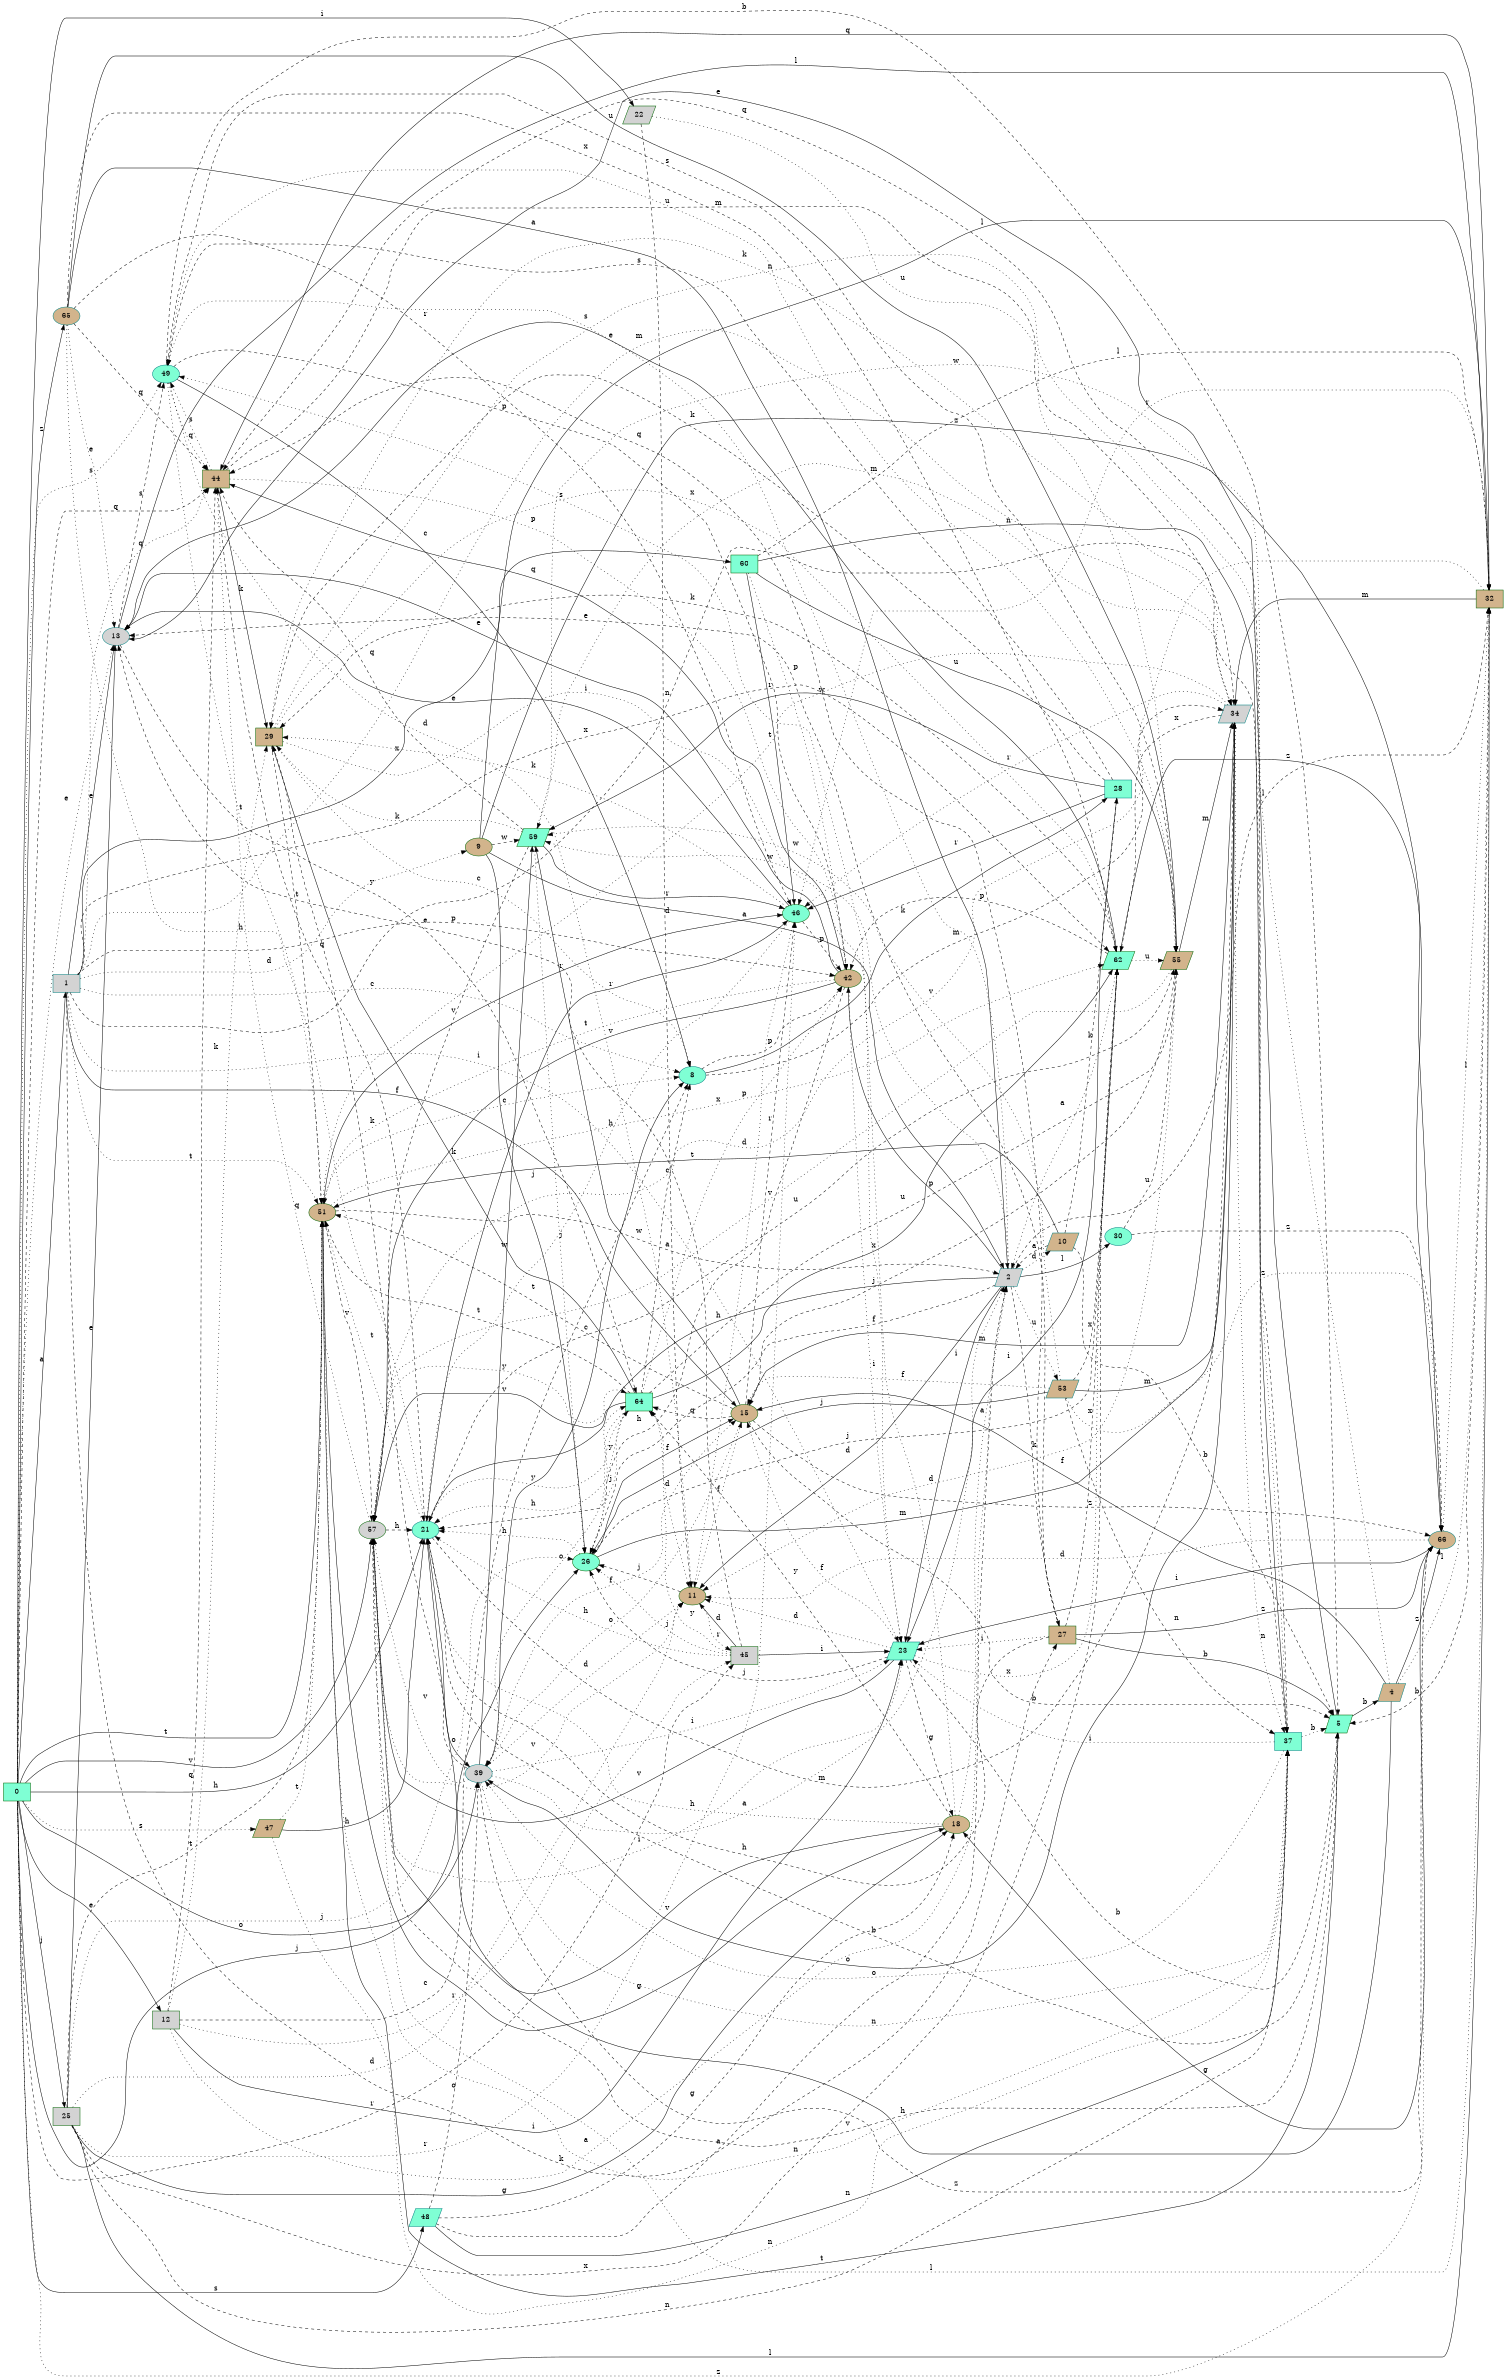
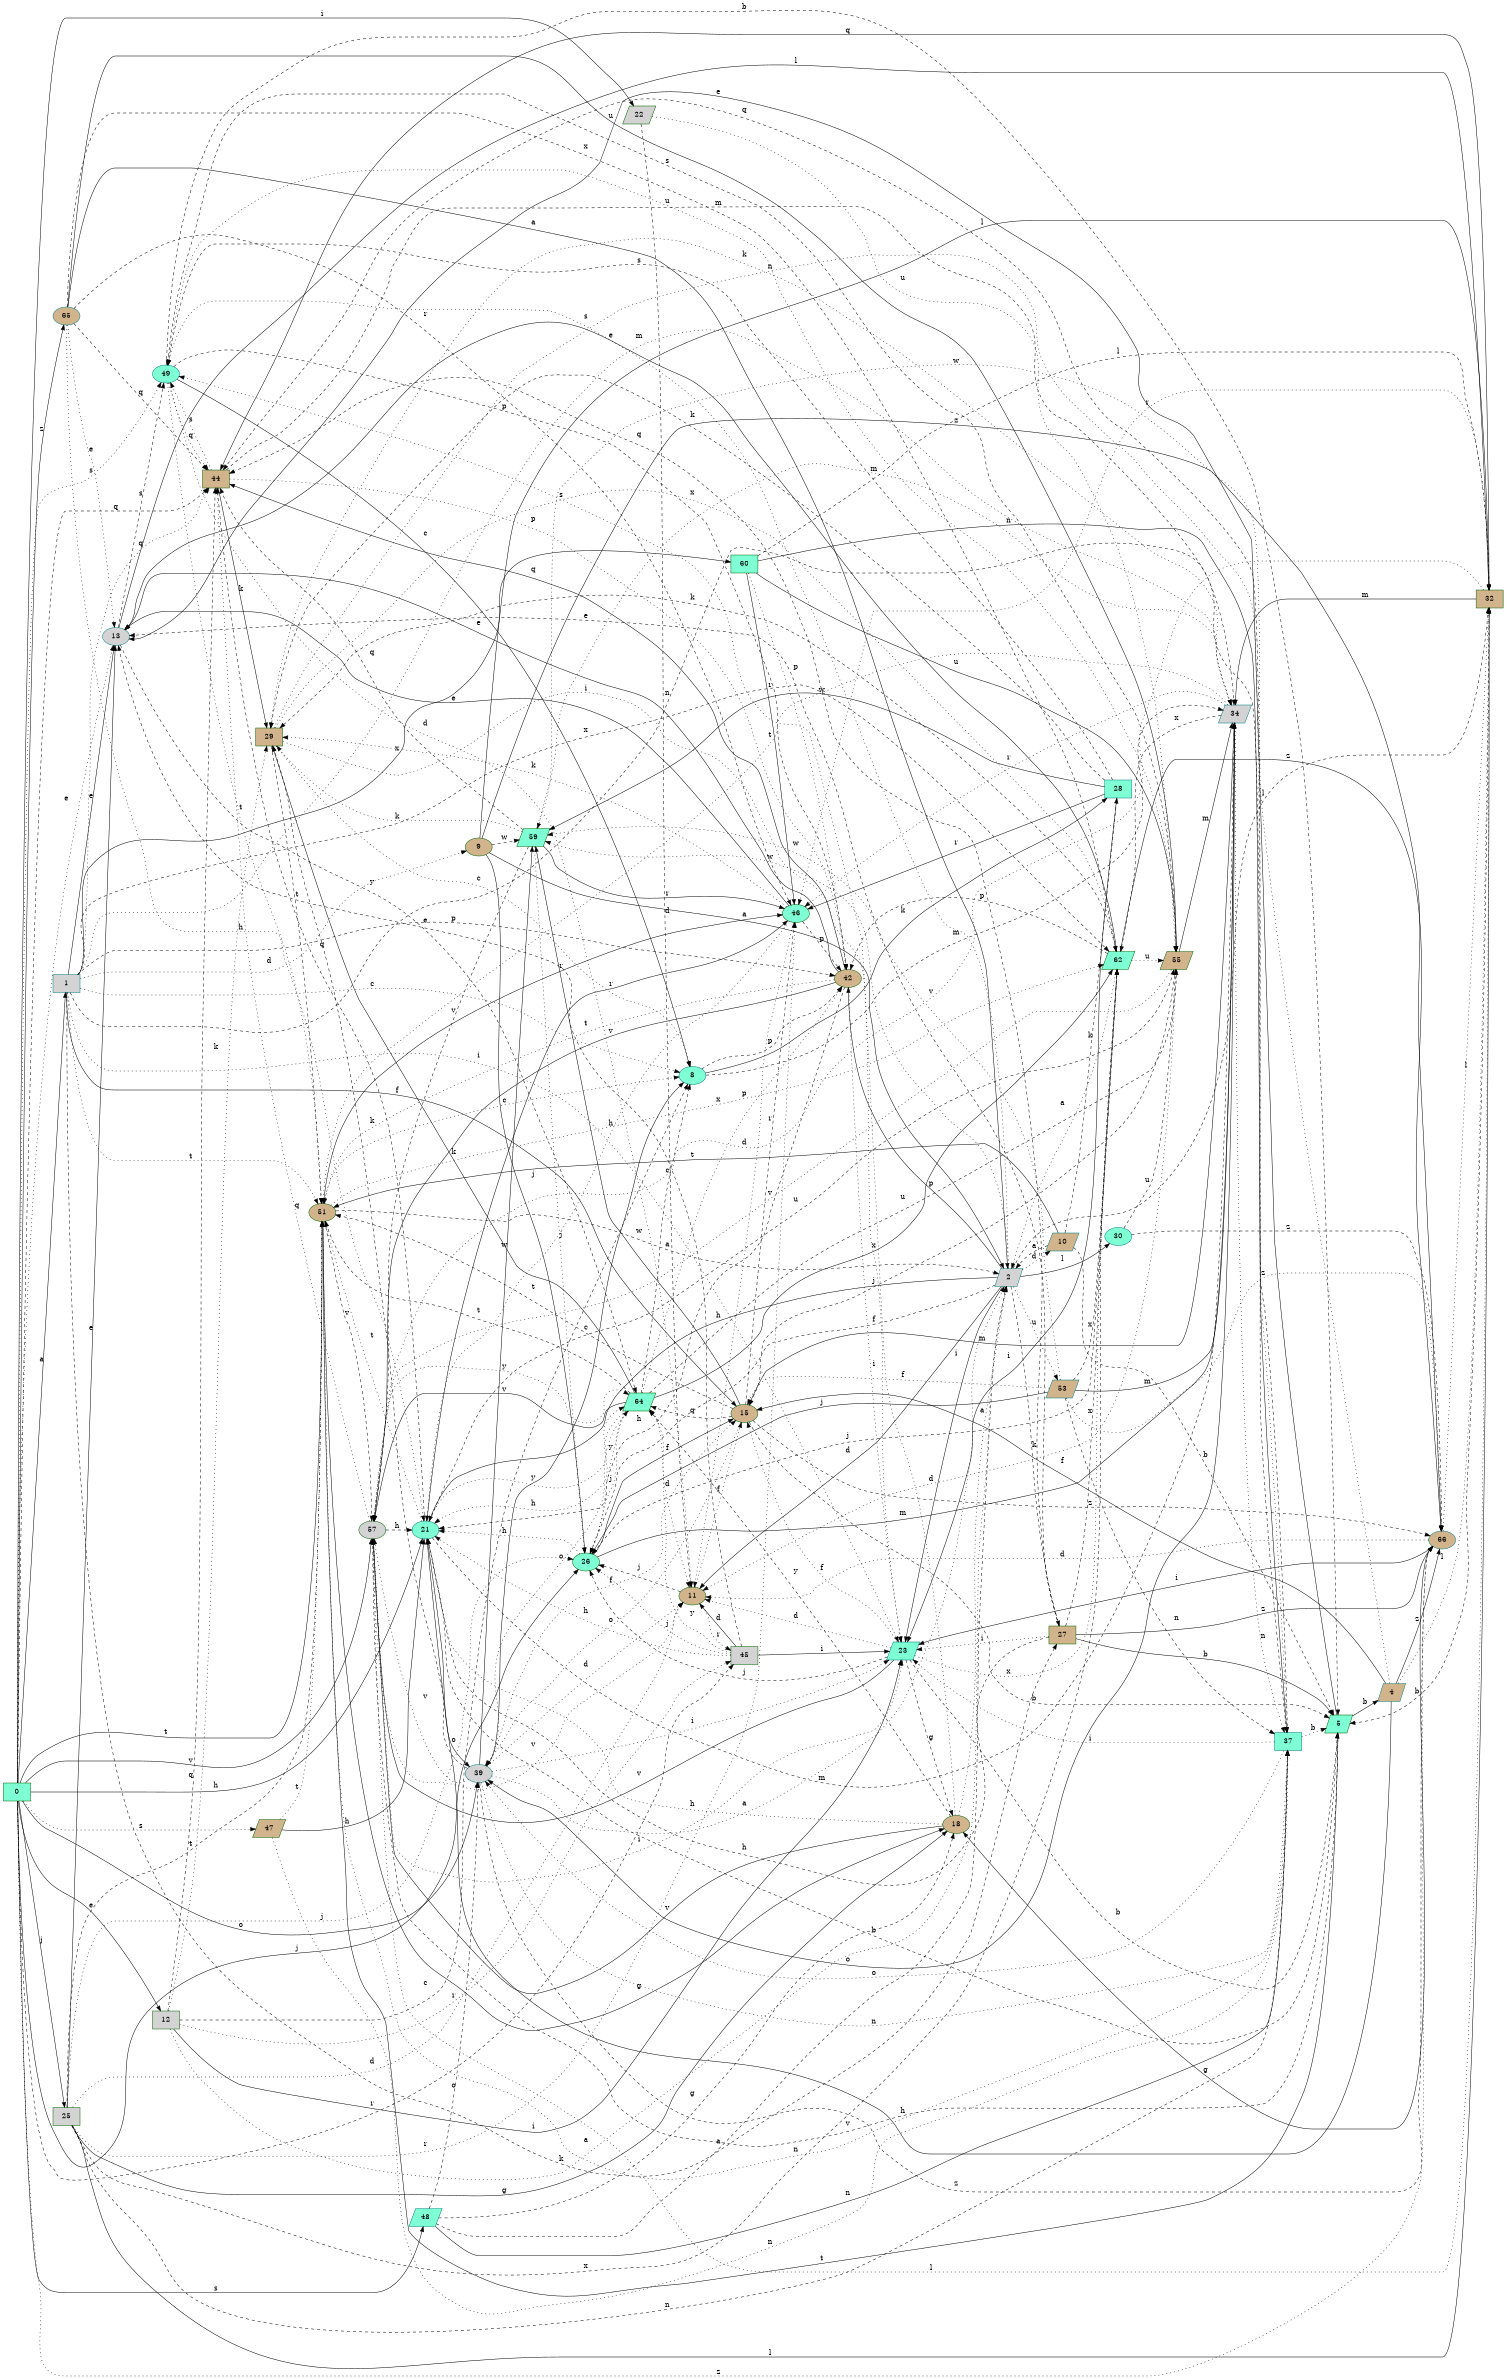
(639, 1402) -> (639, 1402)
